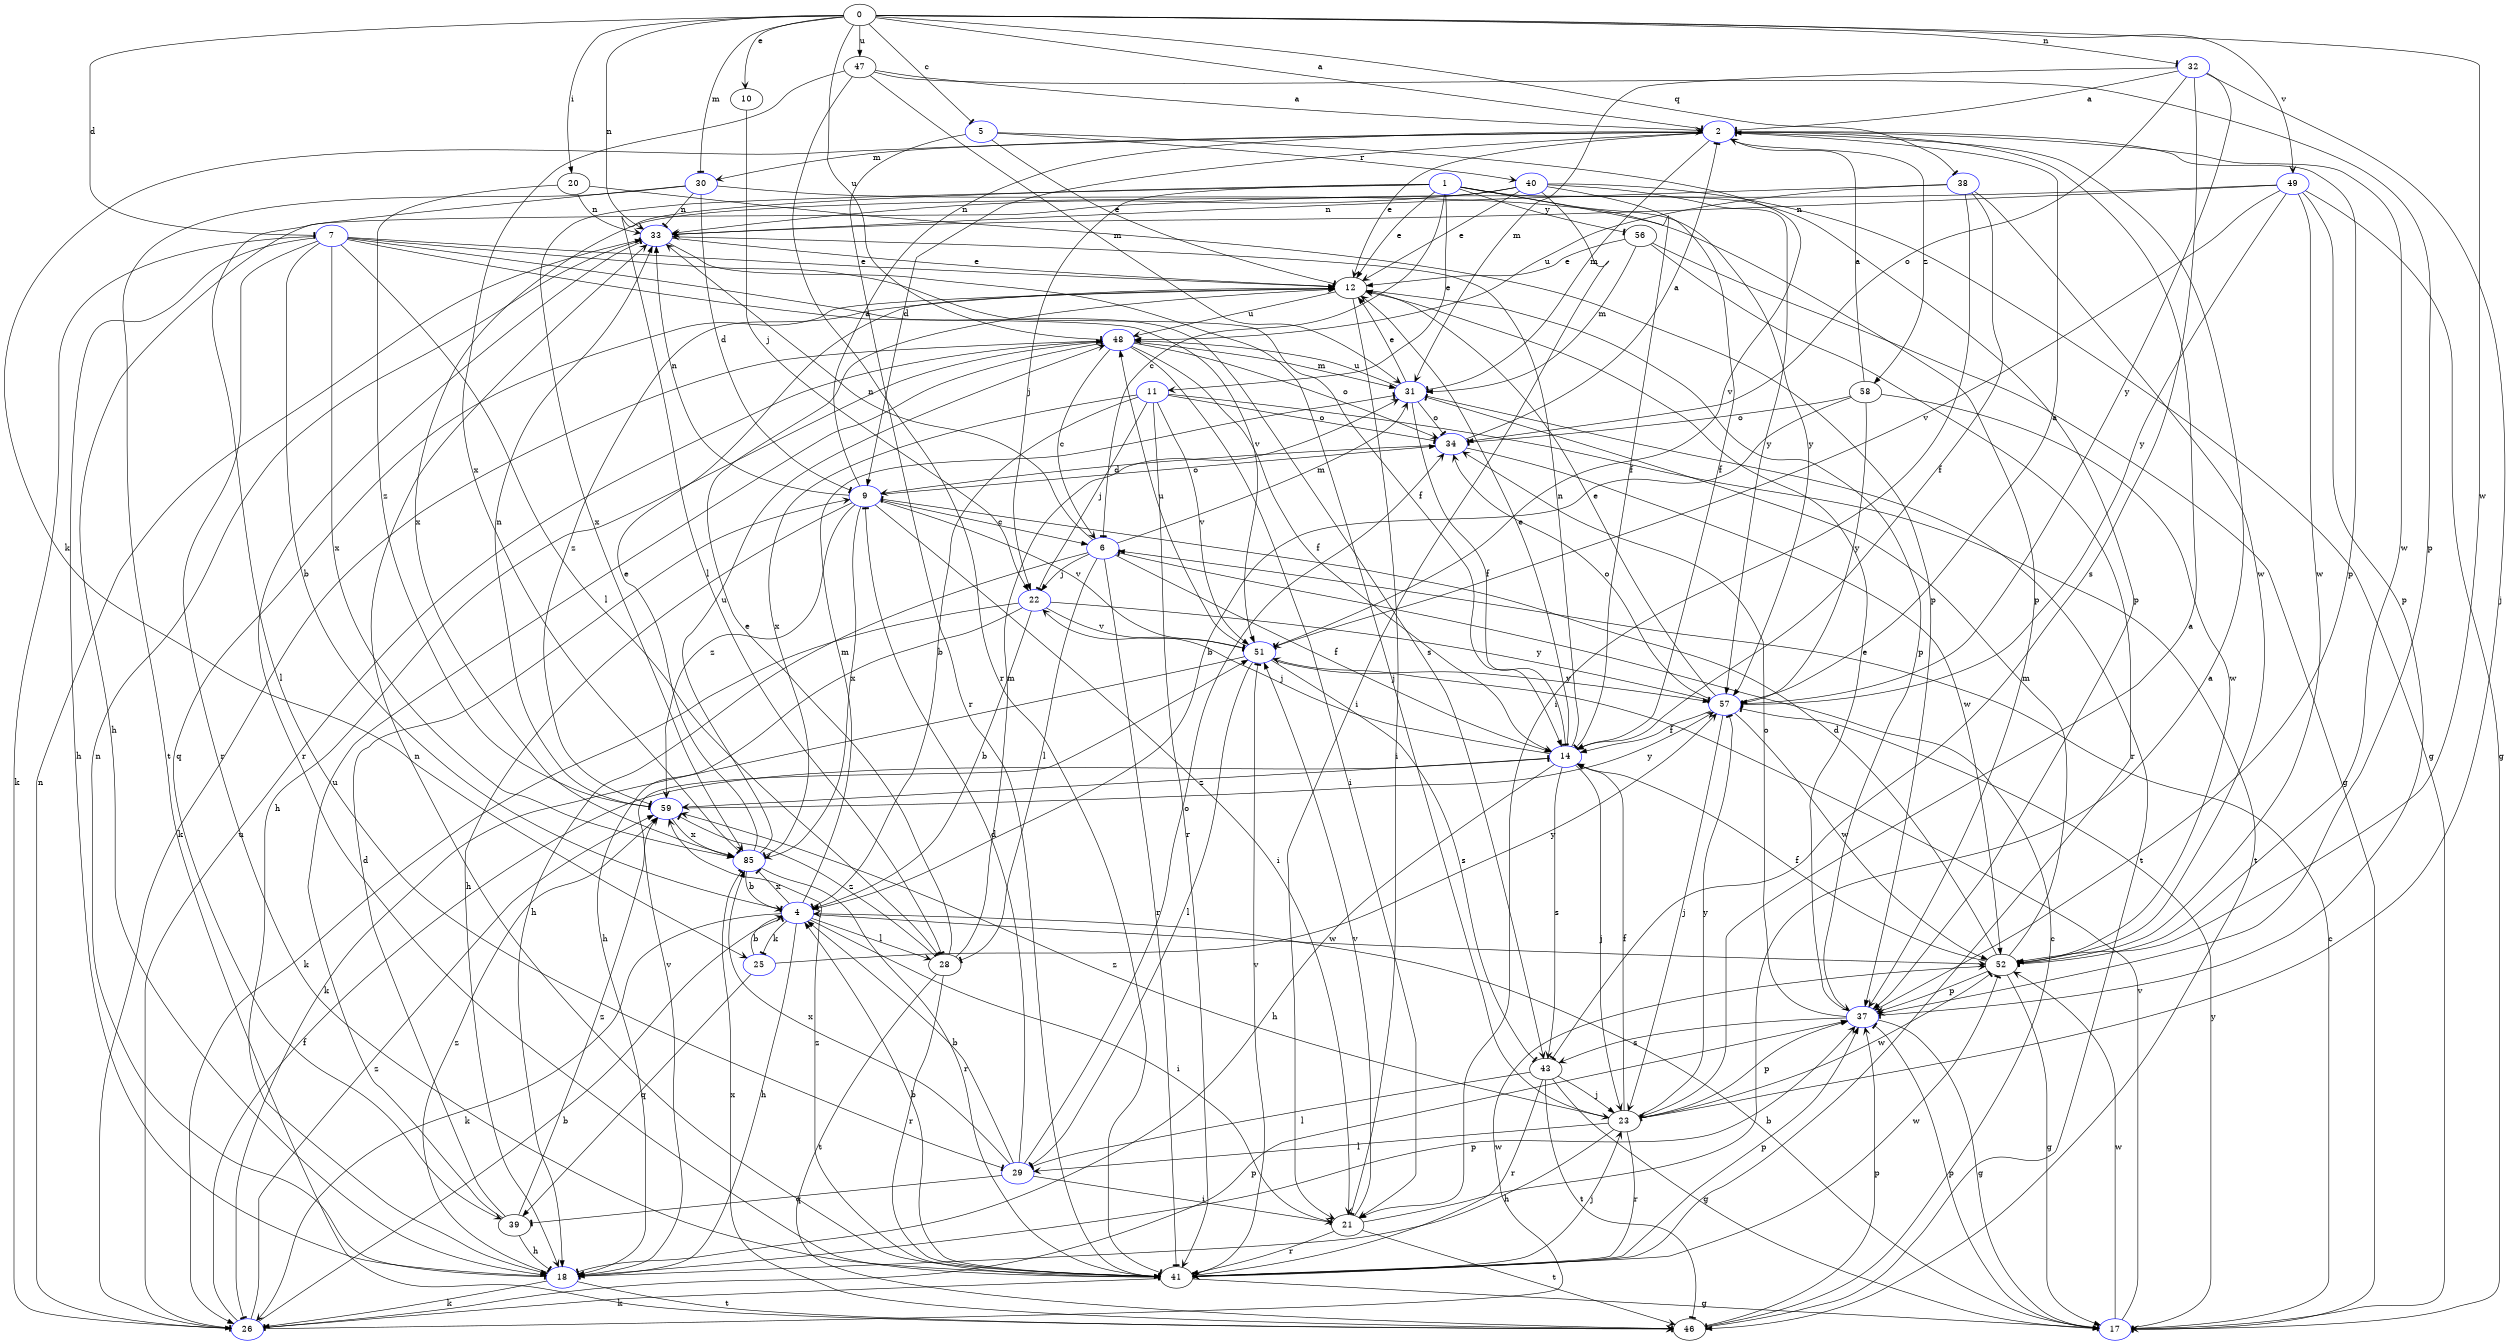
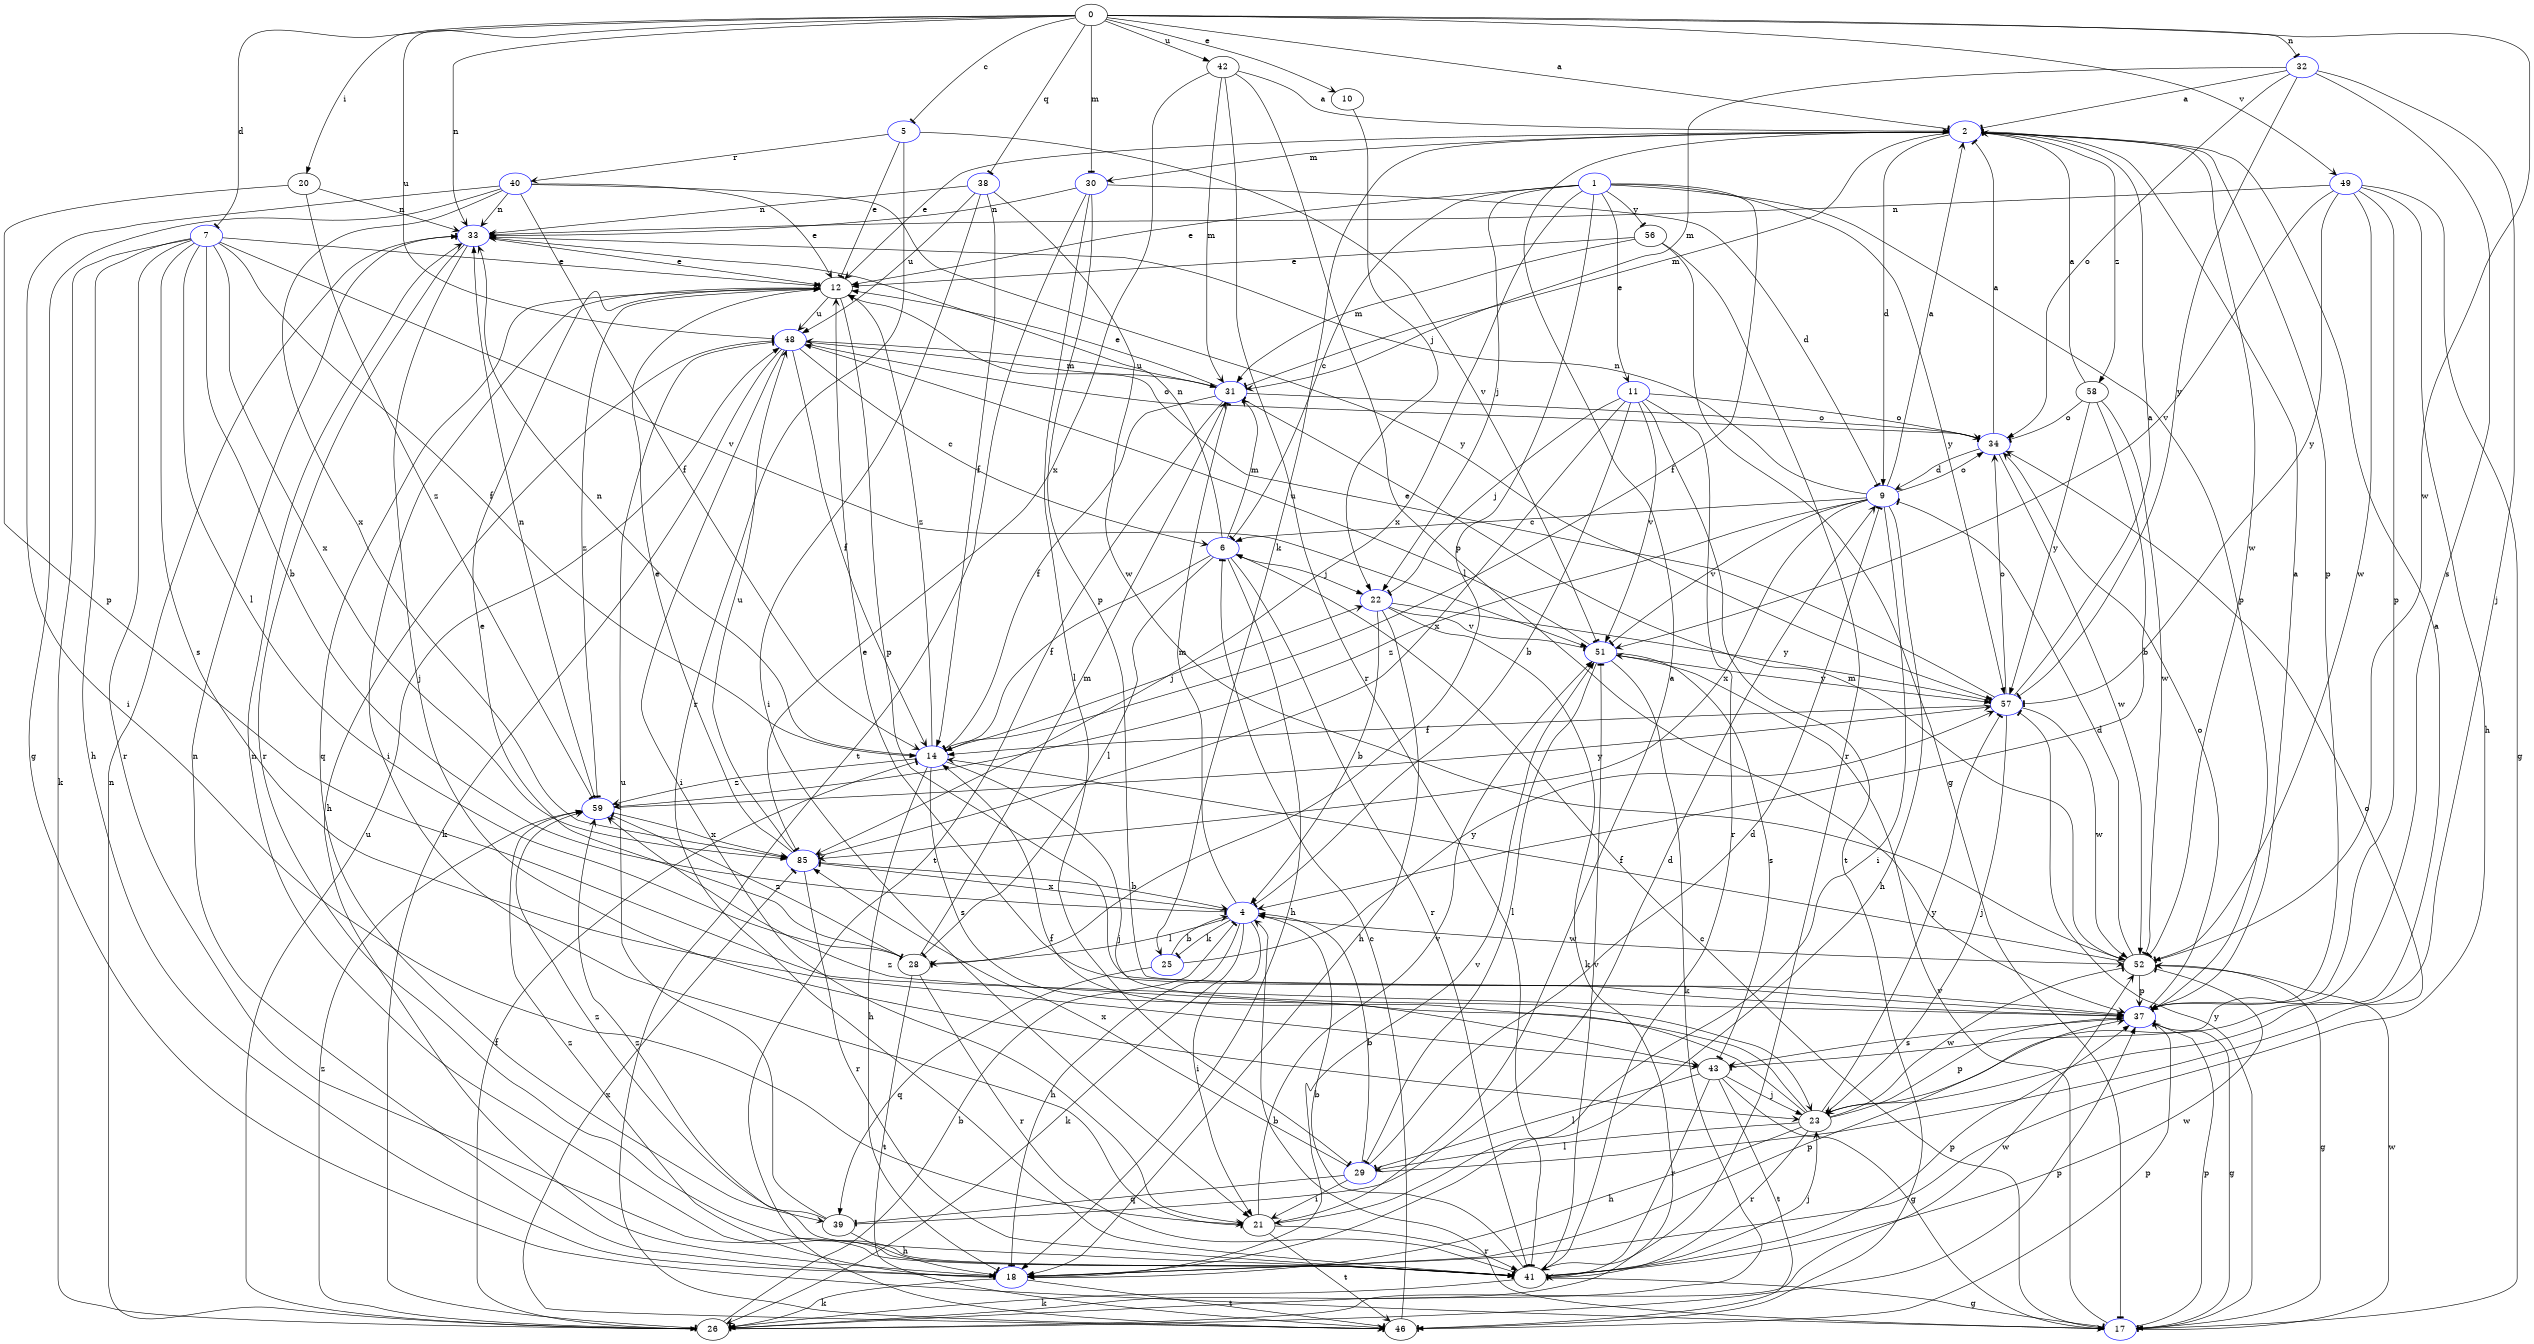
(860, 67) -> (1223, 67)
none -> (2296, 515)
(1521, 522) -> (921, 522)
(1094, 1038) -> (1194, 1045)
(247, 1330) -> (713, 1330)
